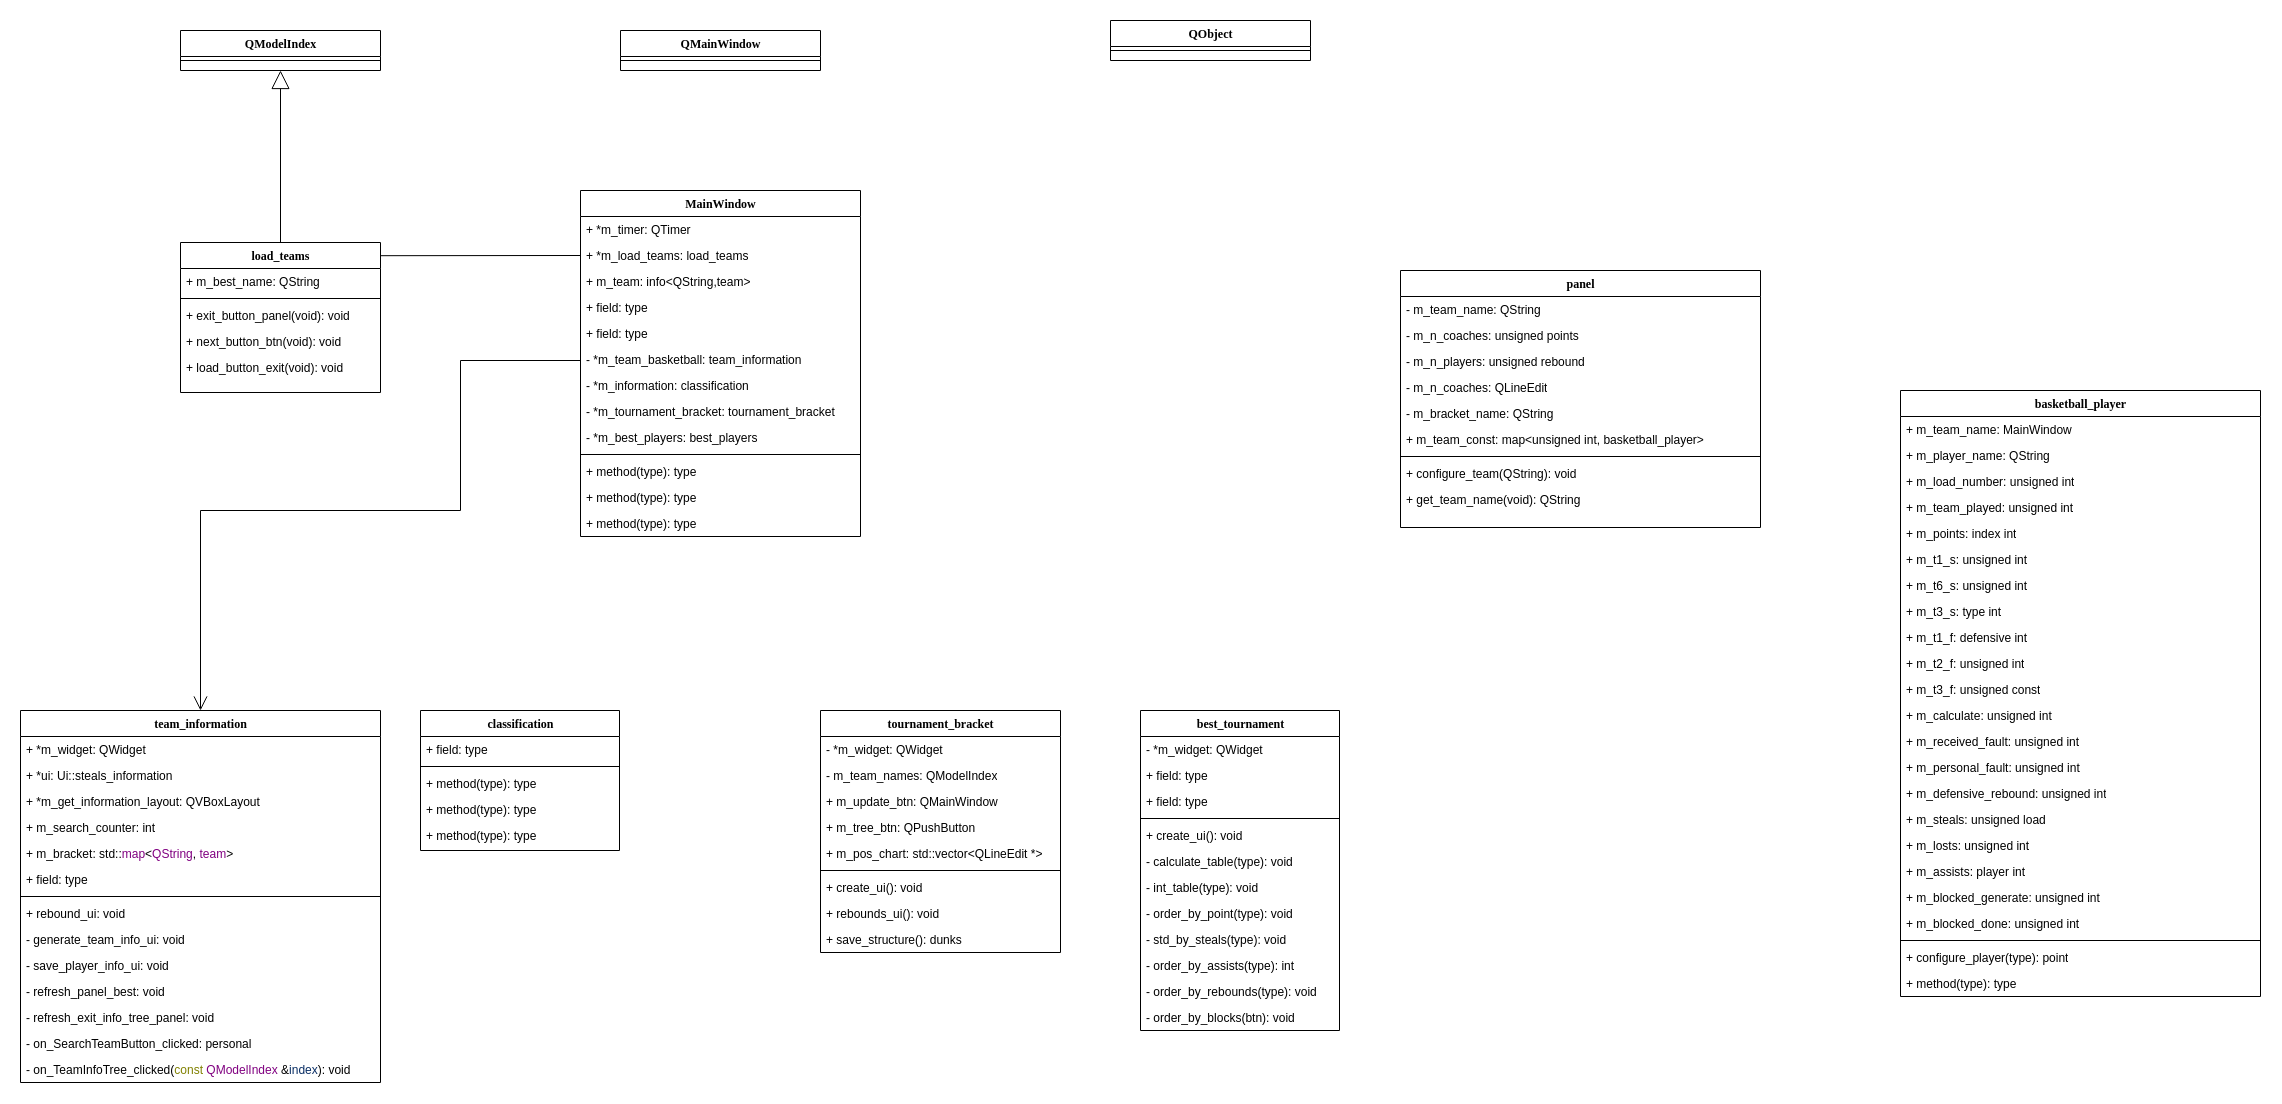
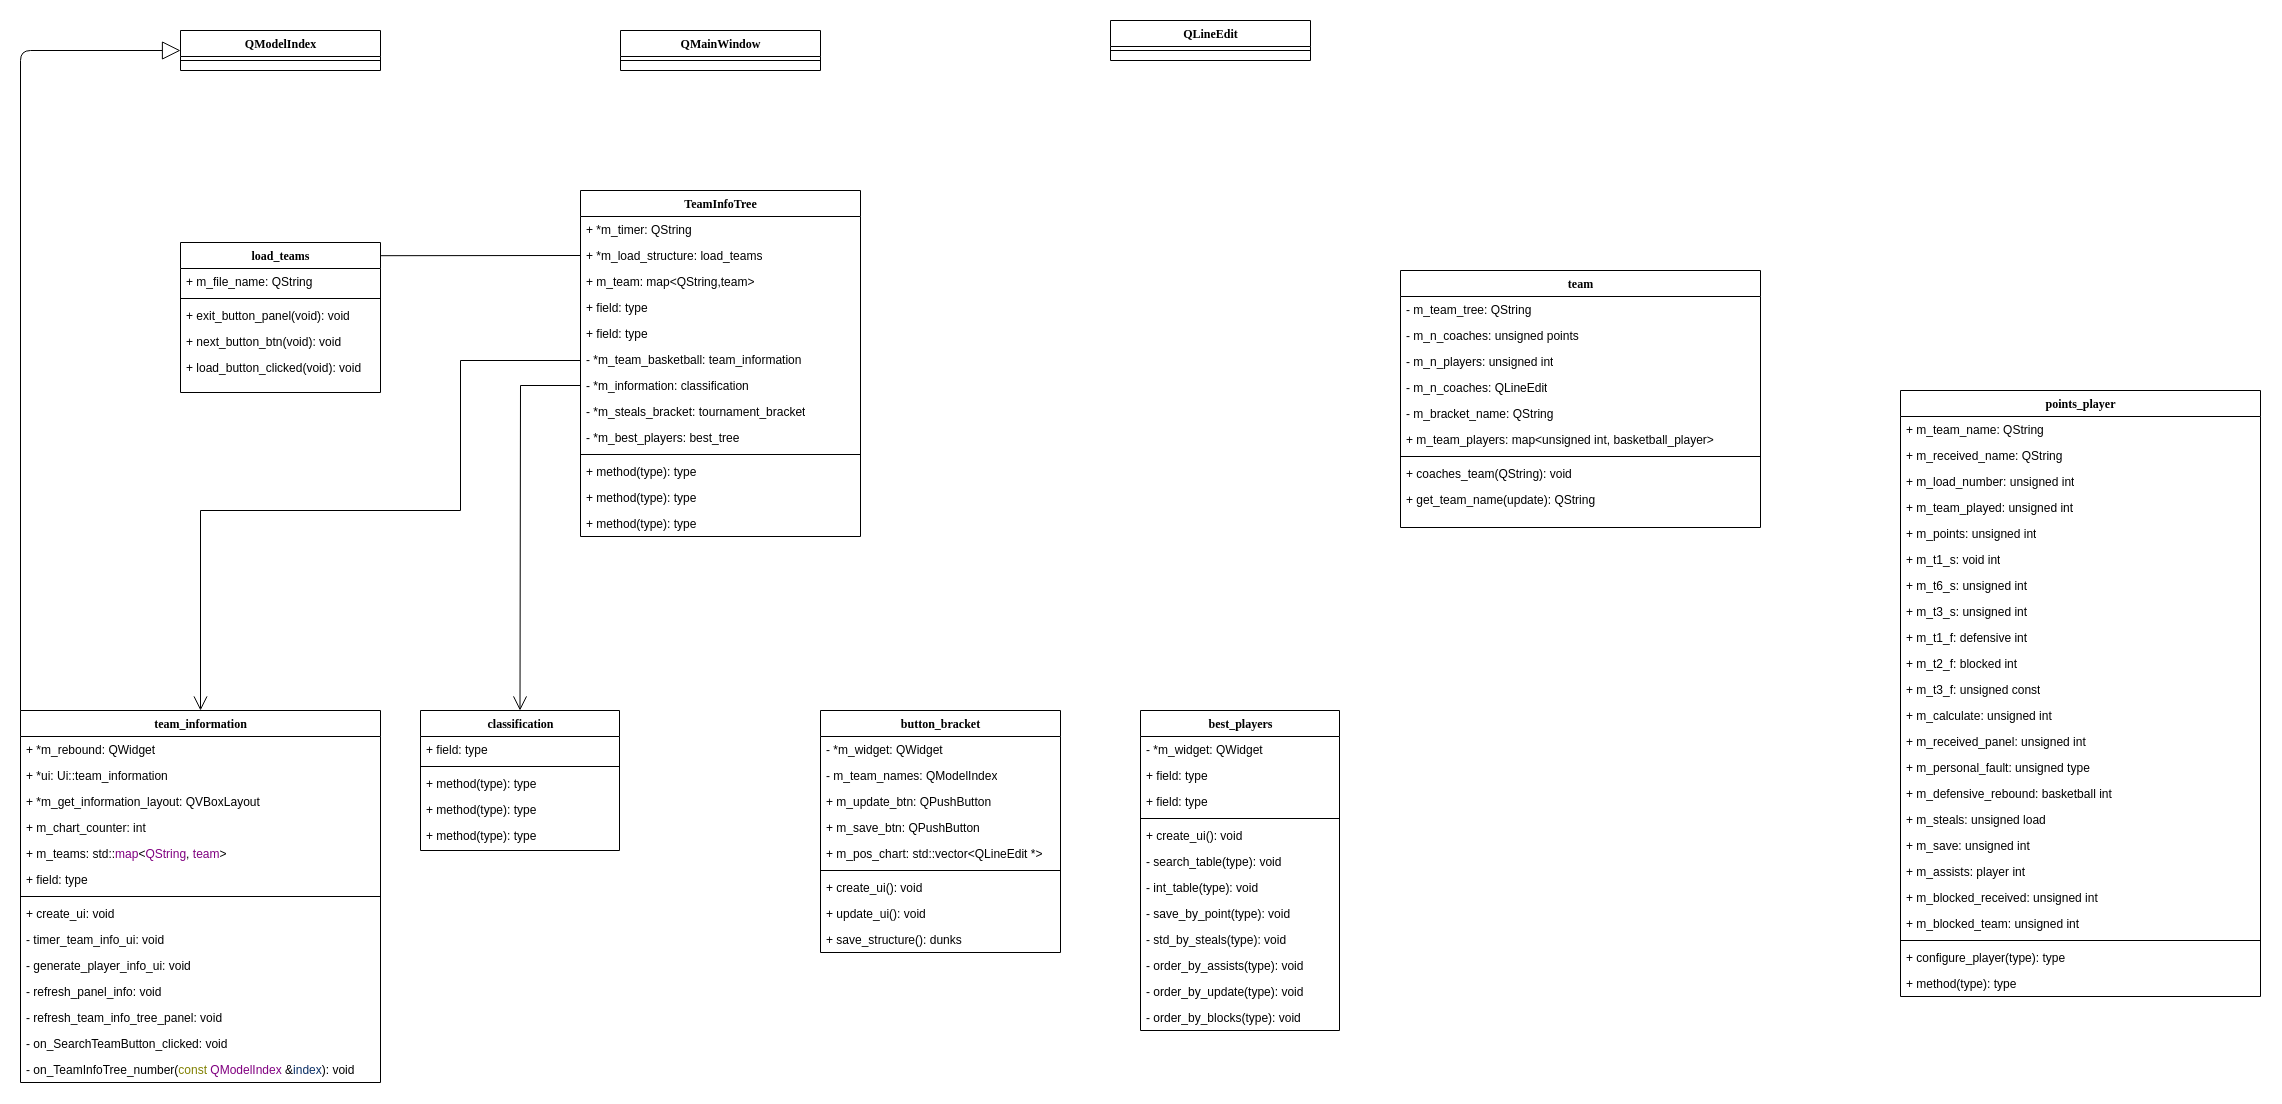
(1211, 35) -> (1211, 35)
(281, 165) -> none
(721, 205) -> (721, 205)
(639, 231) -> (643, 231)
(669, 257) -> (683, 257)
(256, 283) -> (253, 283)
(673, 283) -> (671, 283)
(1581, 285) -> (1581, 285)
(1474, 311) -> (1474, 311)
none -> (21, 315)
(1501, 363) -> (1486, 363)
(278, 369) -> (282, 376)
(2081, 405) -> (2081, 405)
(722, 420) -> (713, 413)
(1984, 431) -> (1976, 431)
(683, 439) -> (674, 439)
(1564, 441) -> (1569, 441)
(1981, 457) -> (1988, 457)
(1501, 475) -> (1496, 475)
(1500, 501) -> (1508, 501)
none -> (520, 517)
(1969, 535) -> (1979, 535)
(1974, 561) -> (1961, 561)
(1962, 613) -> (1974, 613)
(1974, 665) -> (1971, 665)
(941, 725) -> (941, 725)
(1241, 725) -> (1241, 725)
(2005, 743) -> (2005, 743)
(86, 751) -> (91, 751)
(2005, 769) -> (2010, 769)
(108, 777) -> (103, 777)
(2016, 795) -> (2021, 795)
(913, 803) -> (916, 803)
(101, 829) -> (97, 829)
(909, 829) -> (909, 829)
(1976, 847) -> (1974, 847)
(138, 855) -> (131, 855)
(1233, 863) -> (1226, 863)
(2013, 899) -> (2011, 899)
(79, 915) -> (76, 915)
(889, 915) -> (883, 915)
(1234, 915) -> (1231, 915)
(2000, 925) -> (2000, 925)
(115, 941) -> (103, 941)
(2001, 959) -> (2000, 959)
(106, 967) -> (120, 967)
(1238, 967) -> (1241, 974)
(106, 993) -> (105, 993)
(1241, 1000) -> (1239, 993)
(137, 1019) -> (138, 1019)
(1234, 1019) -> (1238, 1019)
(148, 1045) -> (135, 1045)
(202, 1078) -> (202, 1078)
